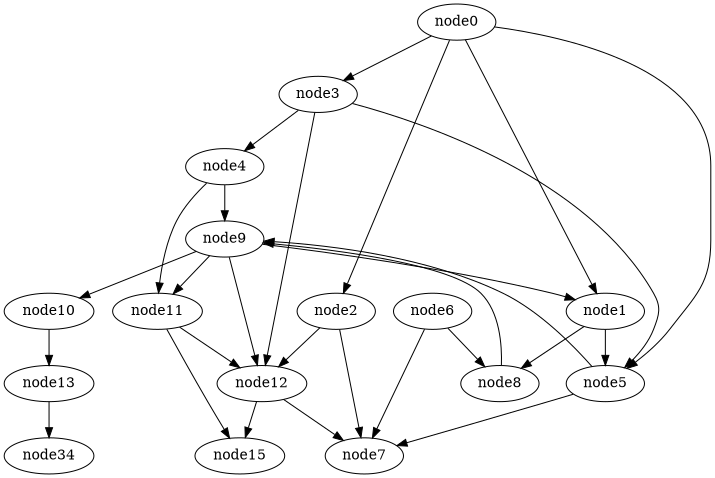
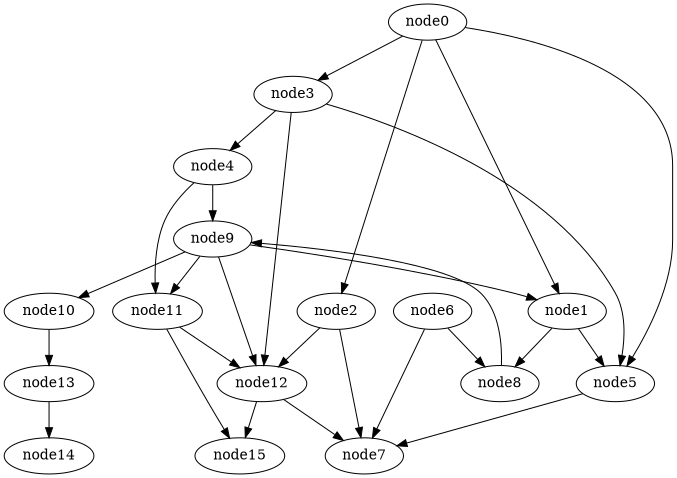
(488, 287) -> none
(49, 456) -> (49, 456)
